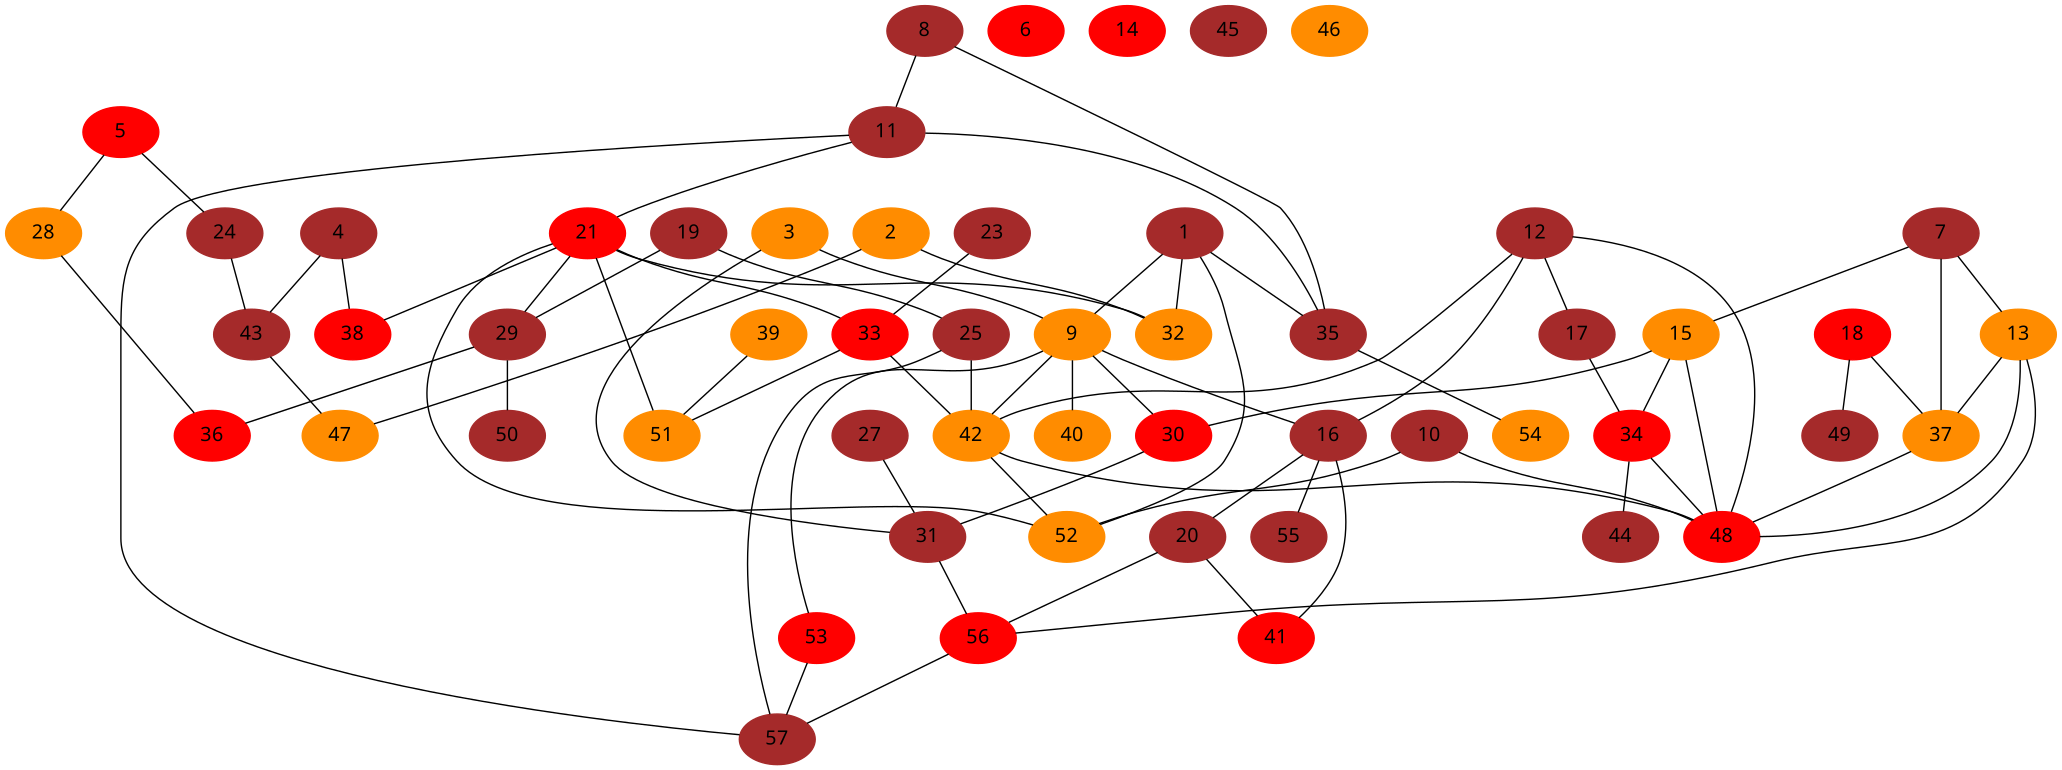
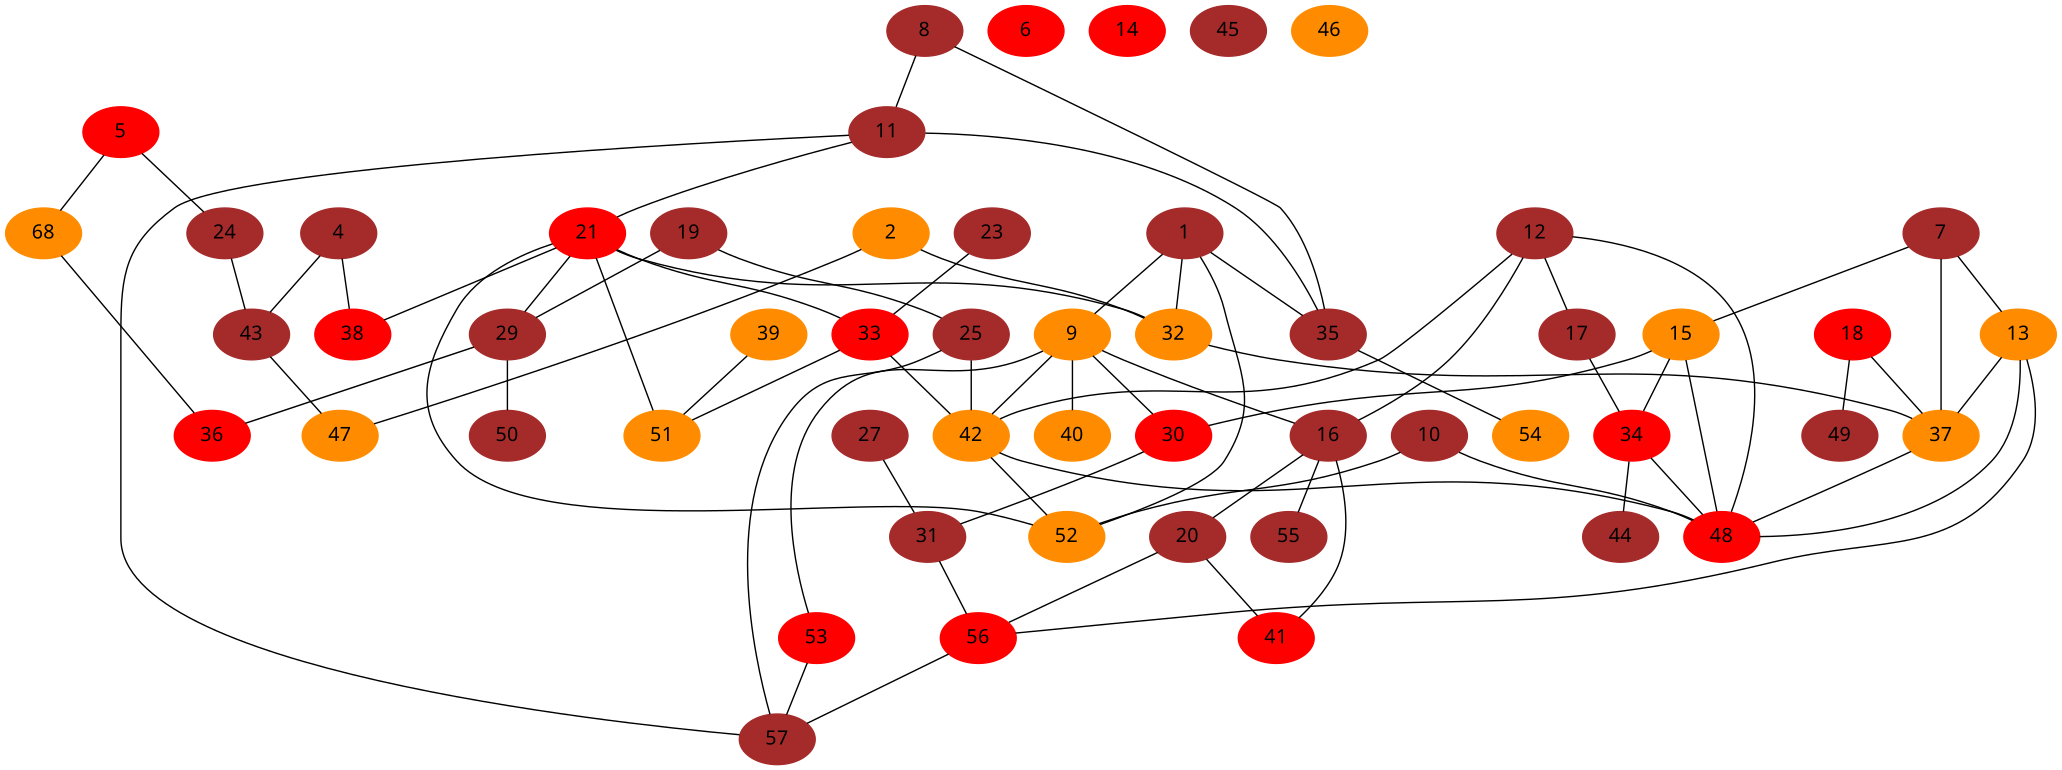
(44, 233) -> (44, 233)
(790, 233) -> none
none -> (1508, 376)
